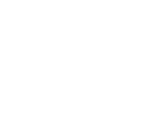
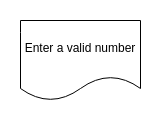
none -> (81, 61)
